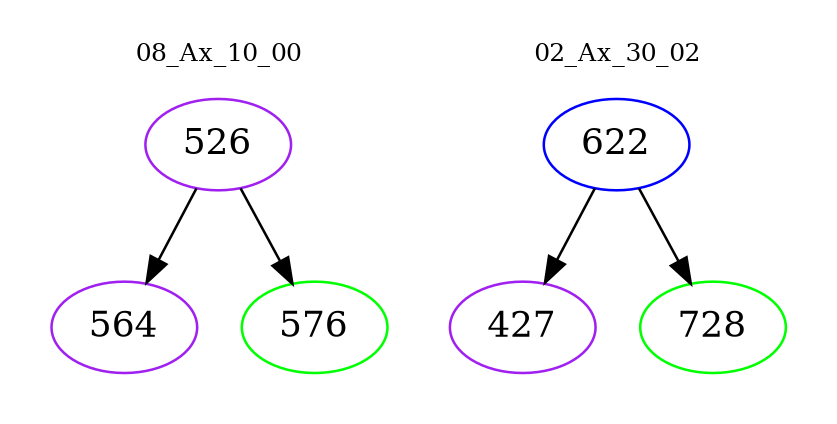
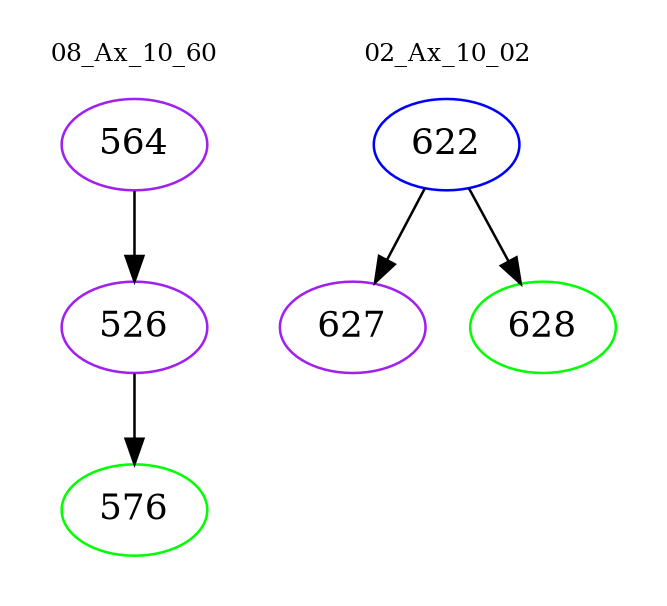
(219, 55) -> (134, 55)
(618, 55) -> (448, 55)
(178, 224) -> (134, 224)
(523, 327) -> (353, 327)
(713, 327) -> (543, 327)
